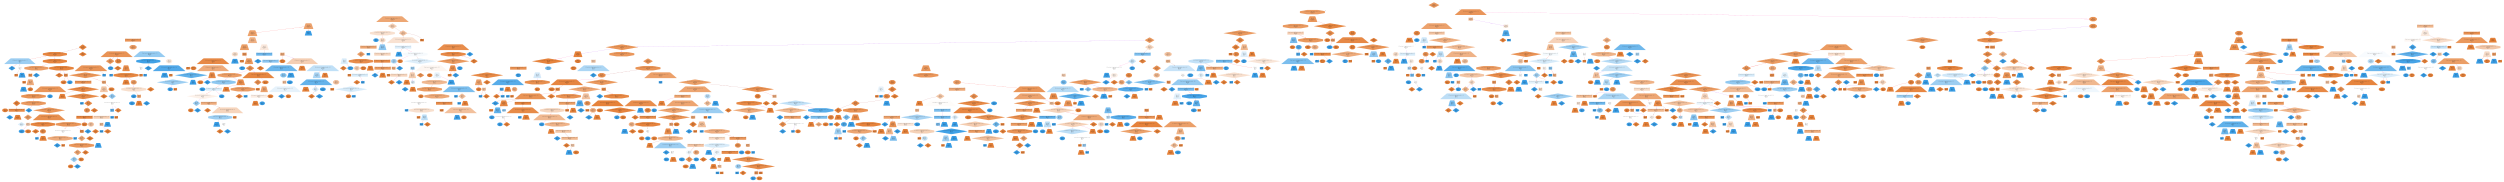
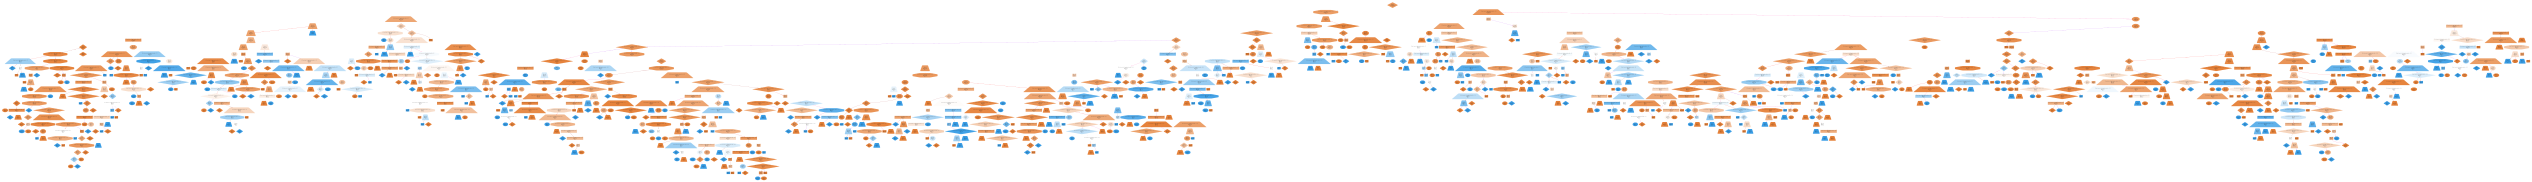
none -> (384, 54)
(1383, 54) -> none
(282, 61) -> (288, 61)
(1129, 82) -> (1140, 82)
(552, 89) -> (558, 89)
(246, 96) -> (251, 96)
(2087, 96) -> (2106, 96)
(2195, 96) -> (2231, 96)
(587, 110) -> (596, 110)
(21, 124) -> (22, 124)
(819, 124) -> (829, 124)
(1654, 124) -> (1671, 124)
(641, 131) -> (652, 131)
none -> (796, 131)
(893, 138) -> (903, 138)
